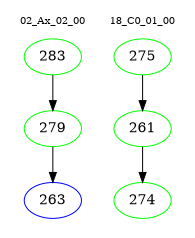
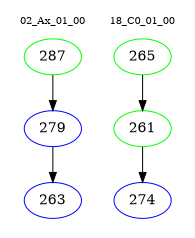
(53, 21) -> (53, 21)
(53, 57) -> (53, 57)
(143, 57) -> (143, 57)
(53, 129) -> (53, 129)
(143, 200) -> (143, 200)
